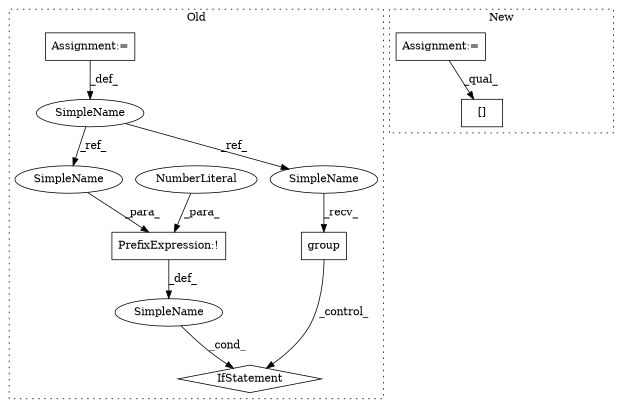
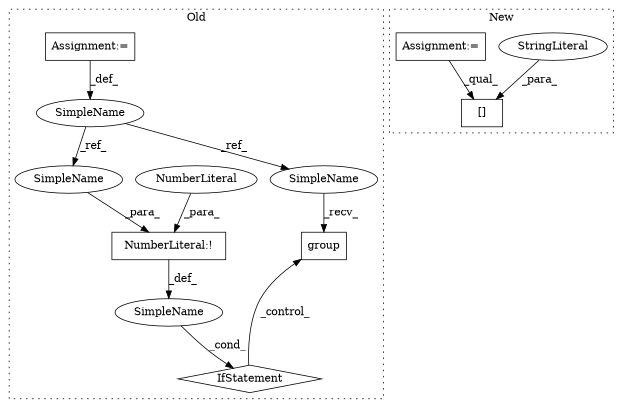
none -> (553, 47)
(169, 246) -> (169, 246)
(313, 319) -> (256, 307)
